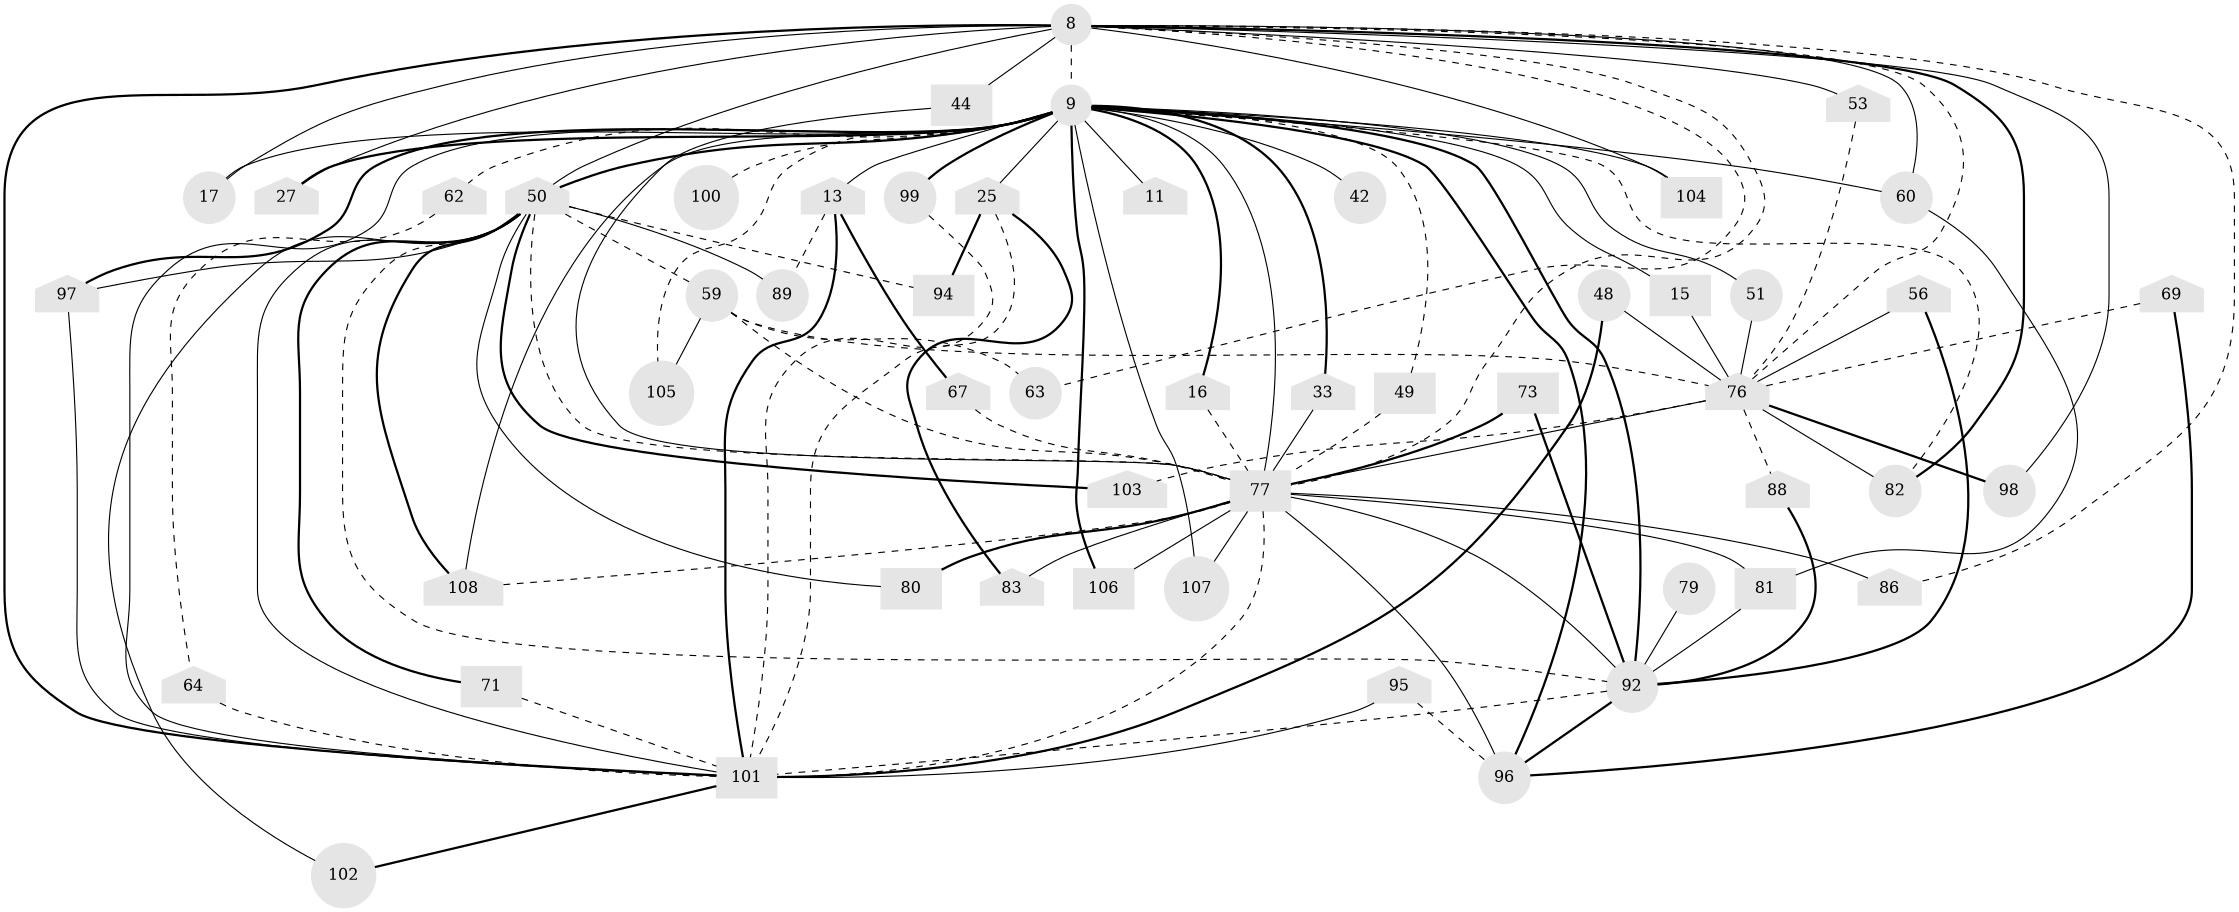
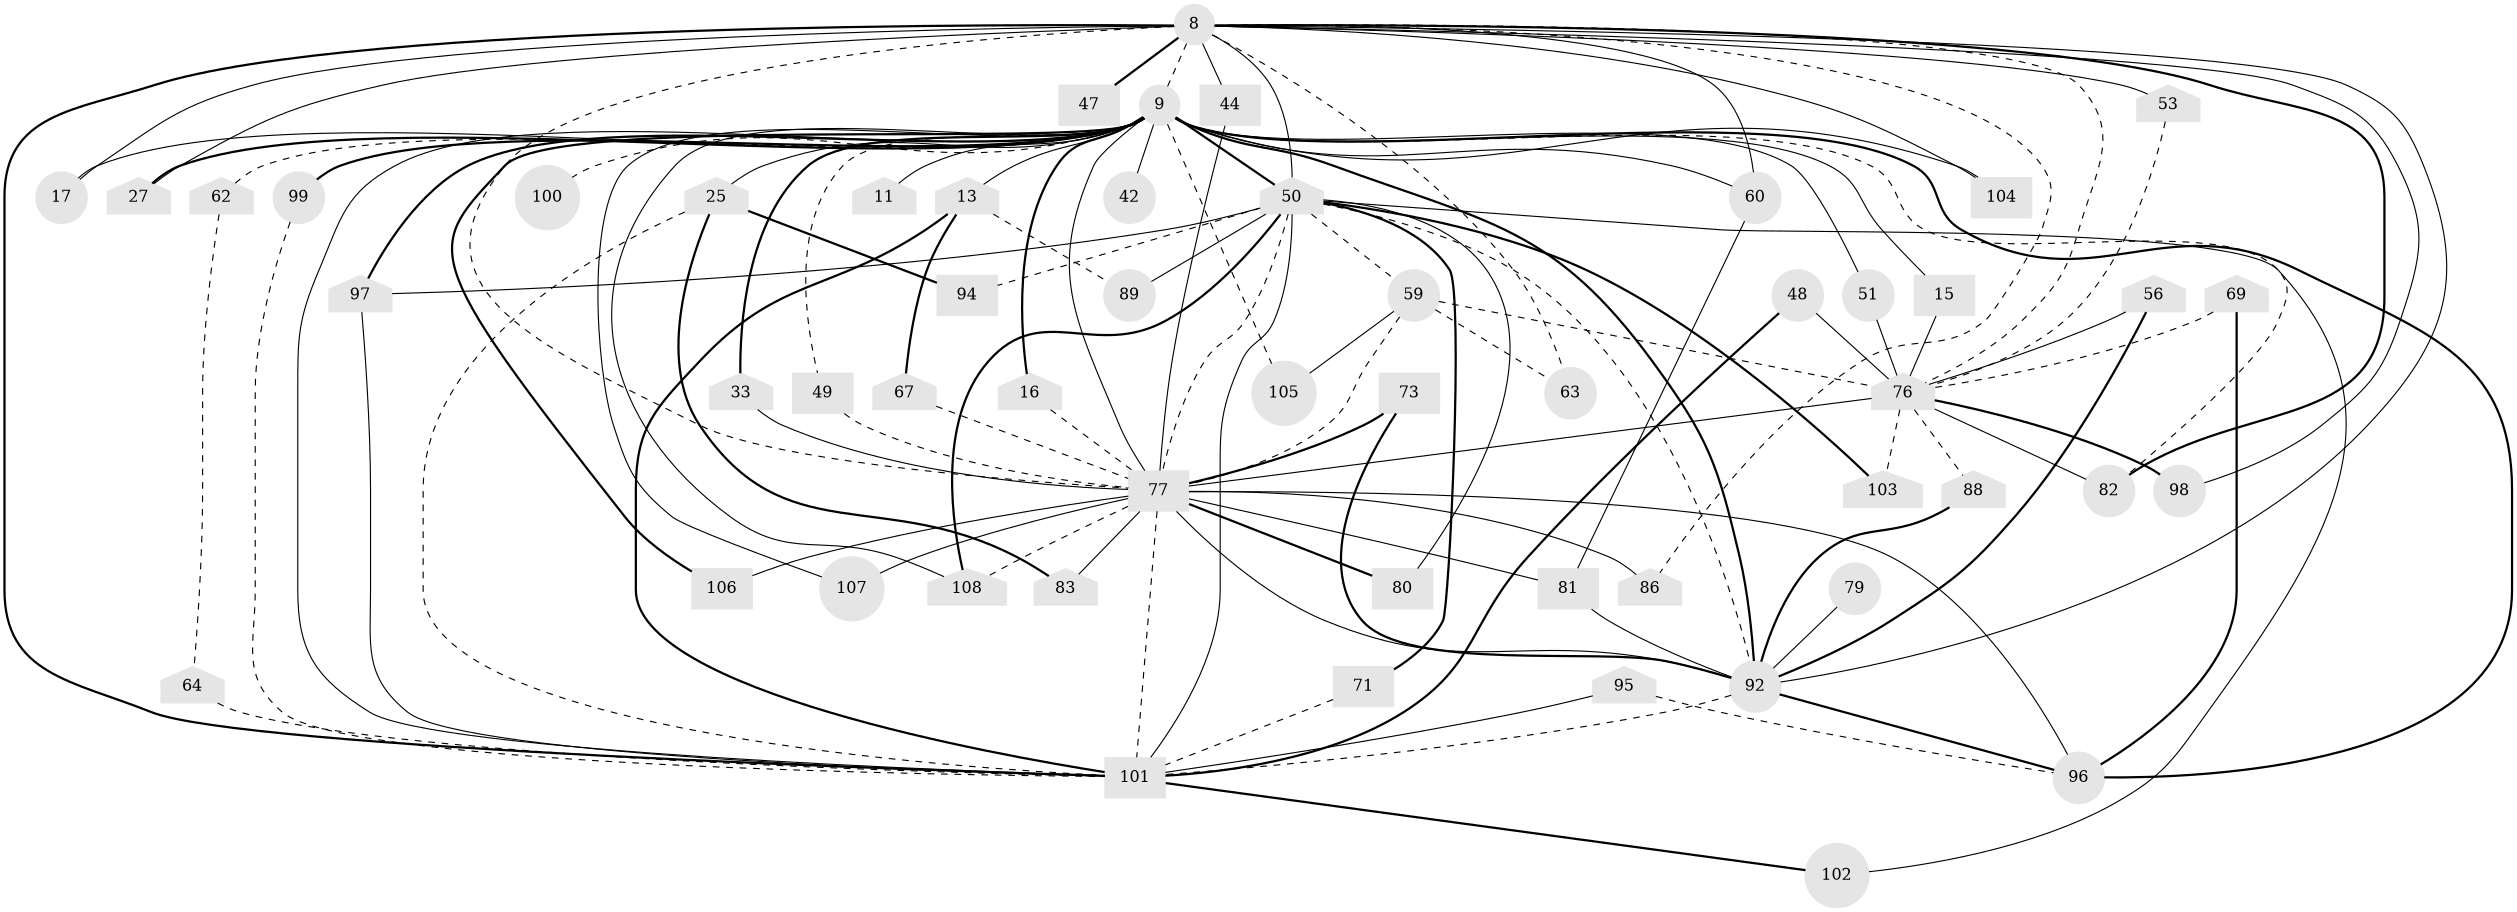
none -> (2306, 76)
none -> (1089, 105)
